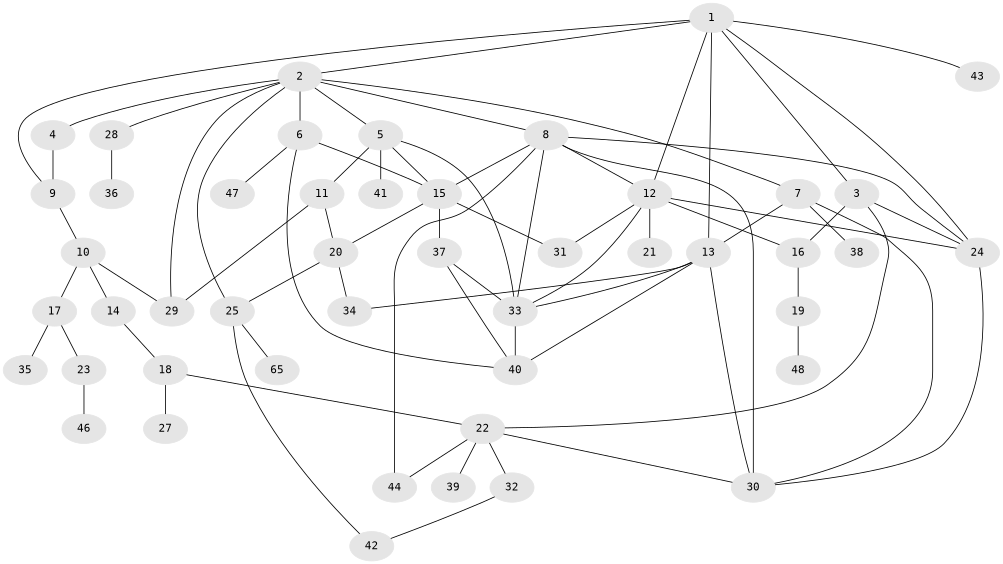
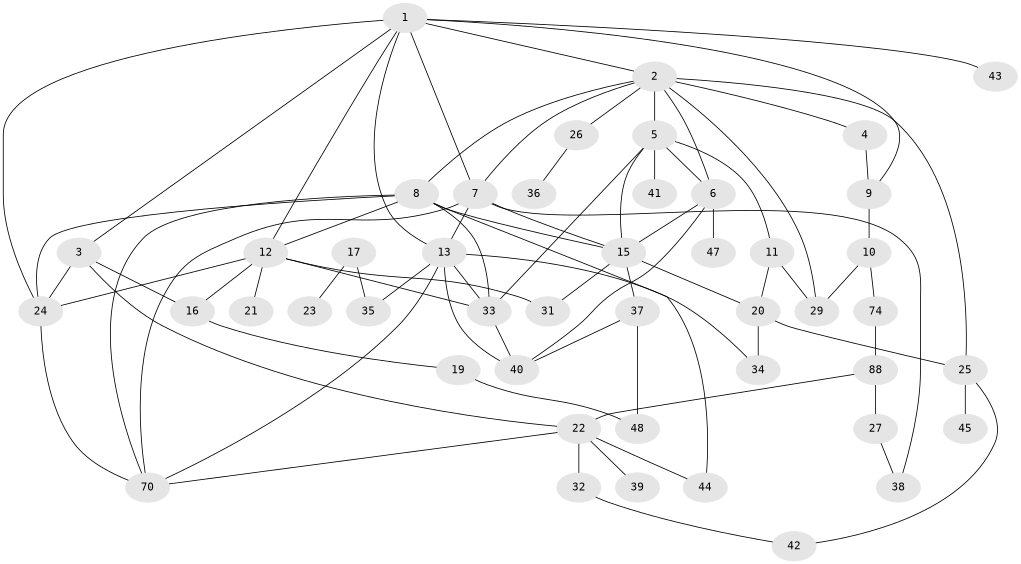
none -> (440, 106)
(112, 135) -> (576, 135)
none -> (684, 165)
none -> (548, 226)
(69, 282) -> none
(477, 282) -> (638, 370)
none -> (405, 283)
(113, 311) -> (876, 311)
(166, 370) -> (876, 370)
(277, 370) -> (965, 429)
(84, 429) -> none
none -> (887, 458)
(753, 488) -> (148, 488)
